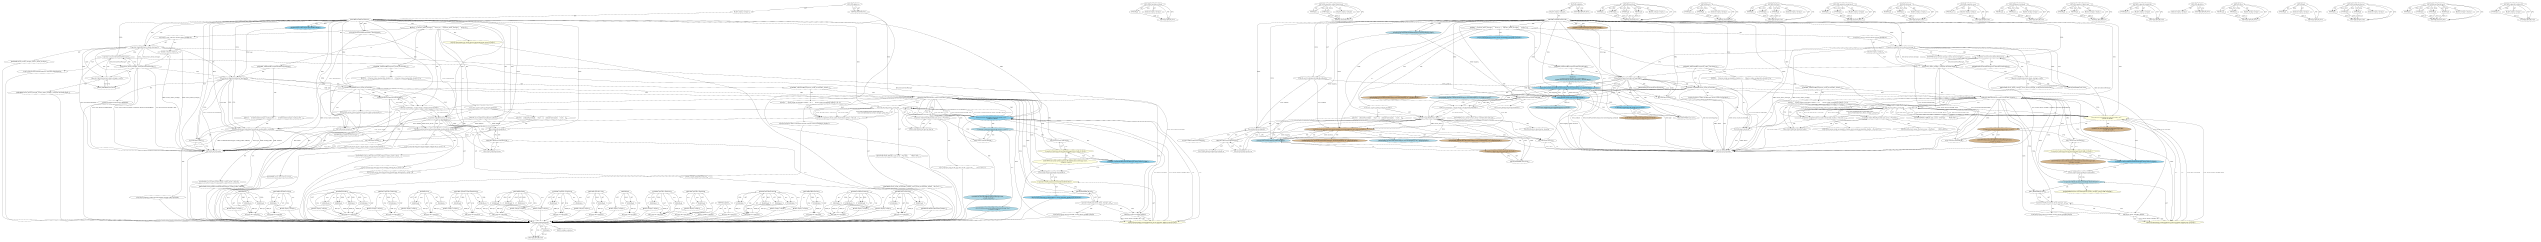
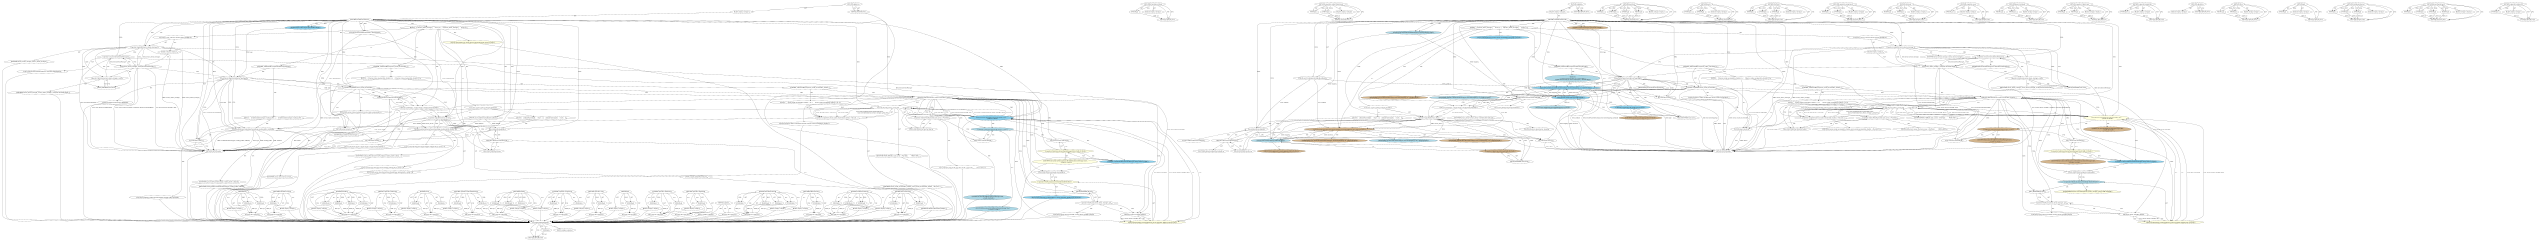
none -> (1281, 151)
